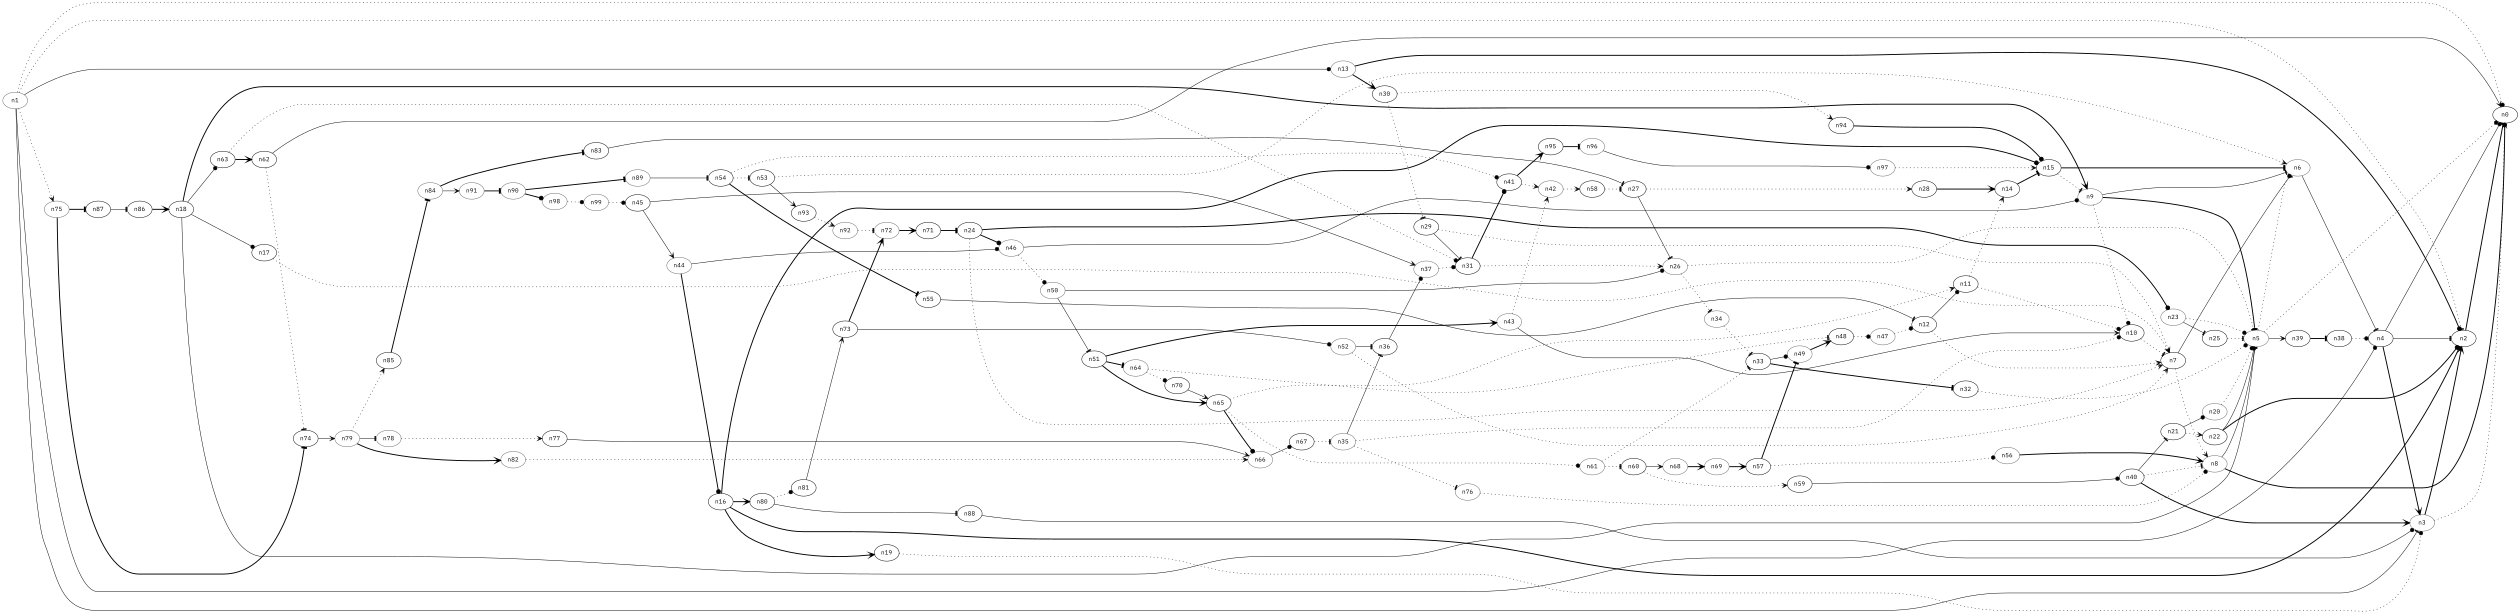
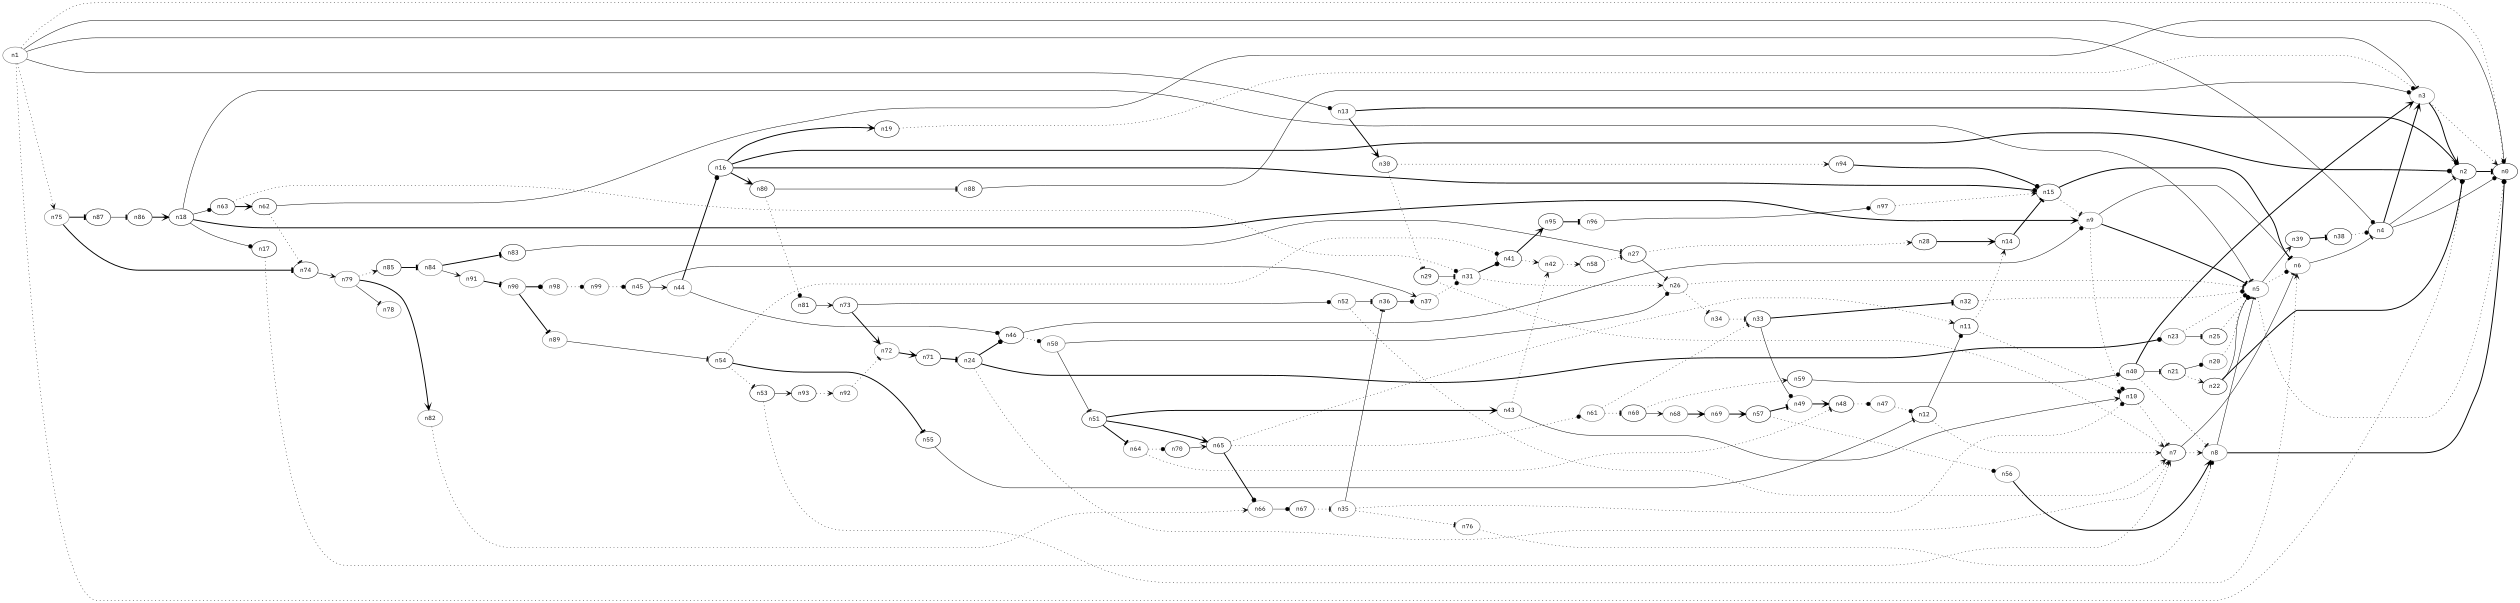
(1011, 248) -> (1011, 335)
(1468, 266) -> (1468, 277)
(555, 439) -> none
